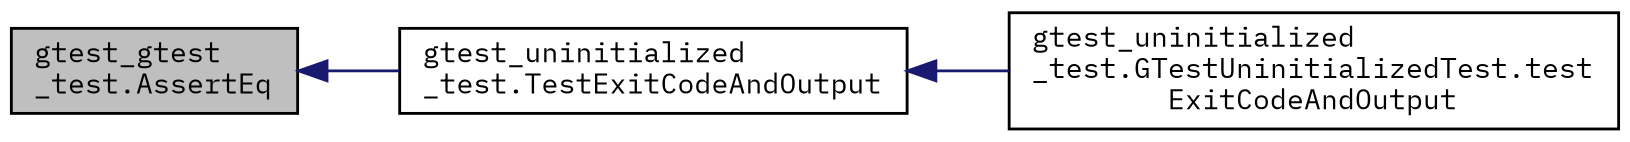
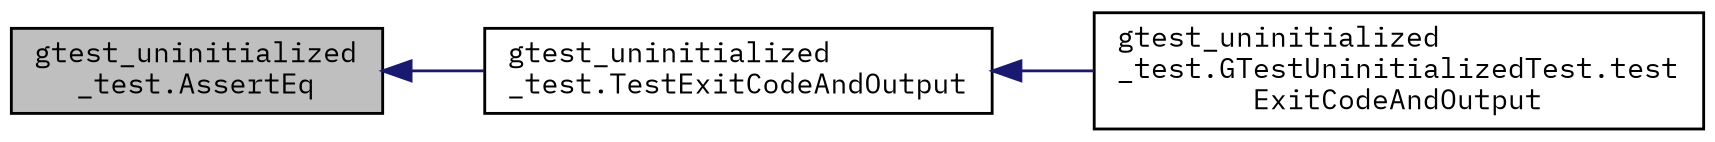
(154, 71) -> (197, 71)
